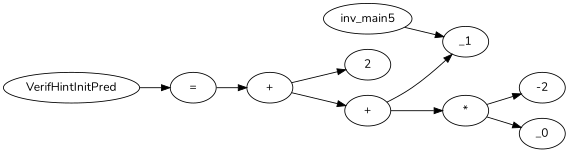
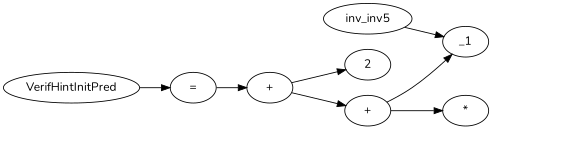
(368, 19) -> (368, 19)
(542, 88) -> none
(542, 134) -> none
